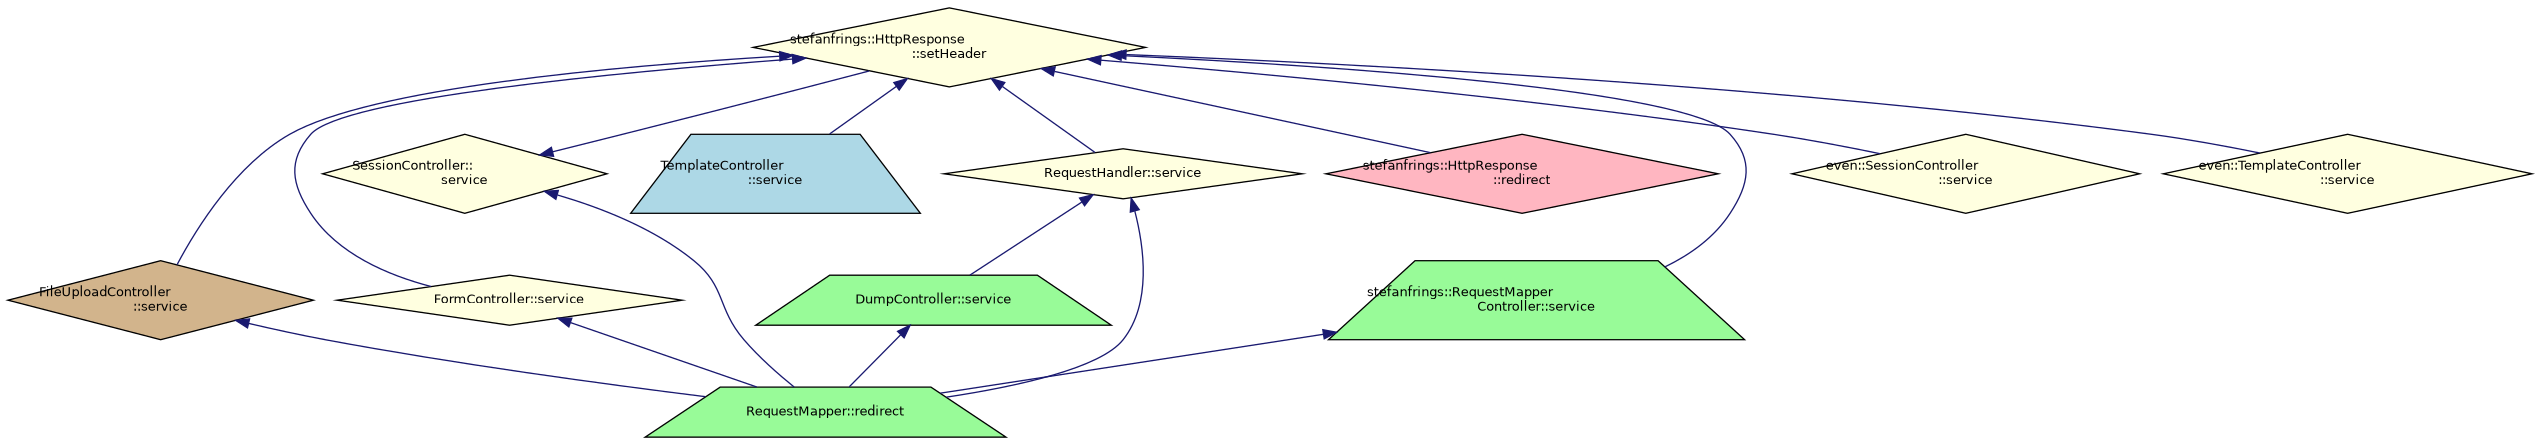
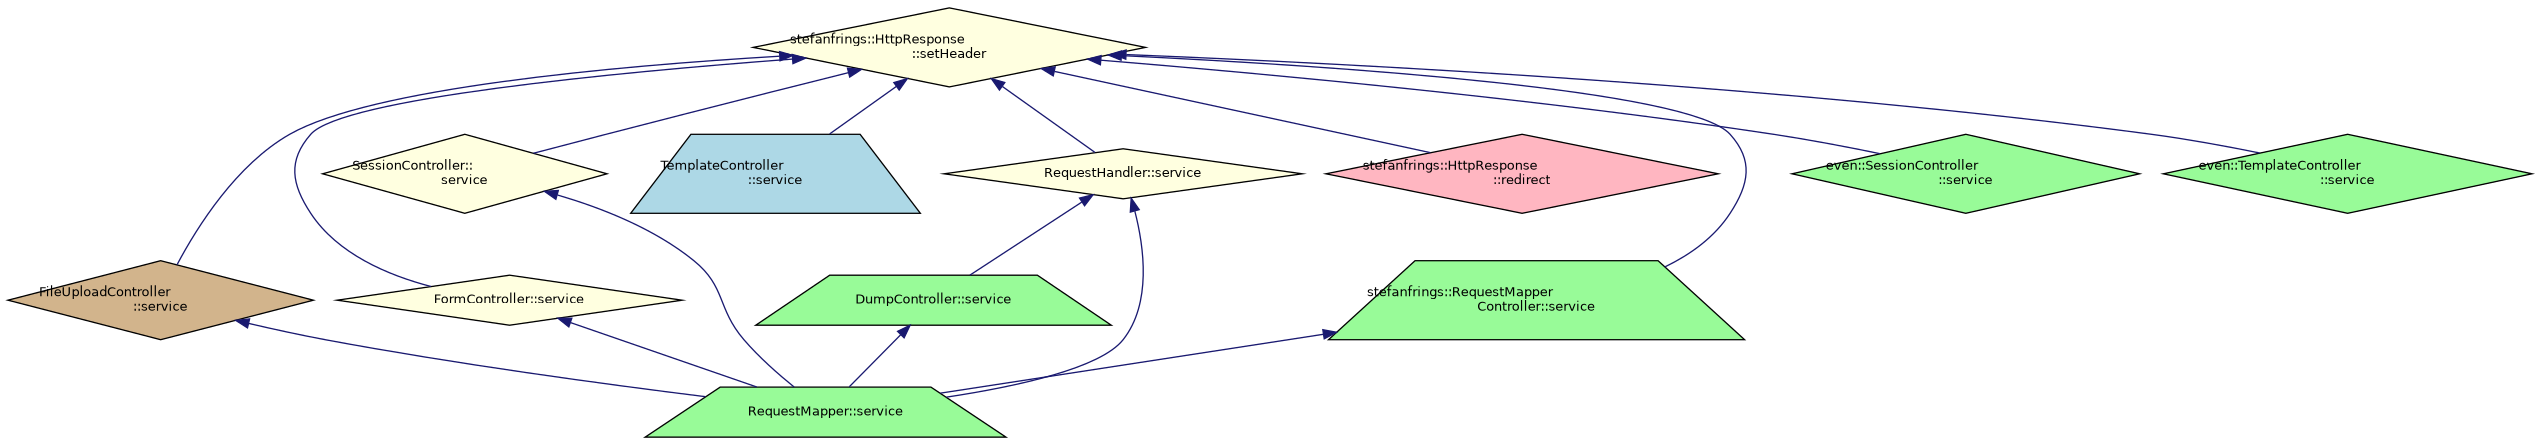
(711, 112) -> (691, 112)
(1966, 174) -> (1966, 174)
(2348, 174) -> (2348, 174)
(826, 412) -> (826, 412)
